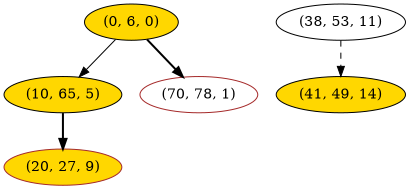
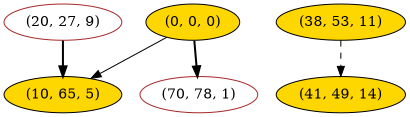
(131, 22) -> (193, 22)
(341, 22) -> (341, 22)
(63, 126) -> (63, 53)
(63, 167) -> (63, 22)
